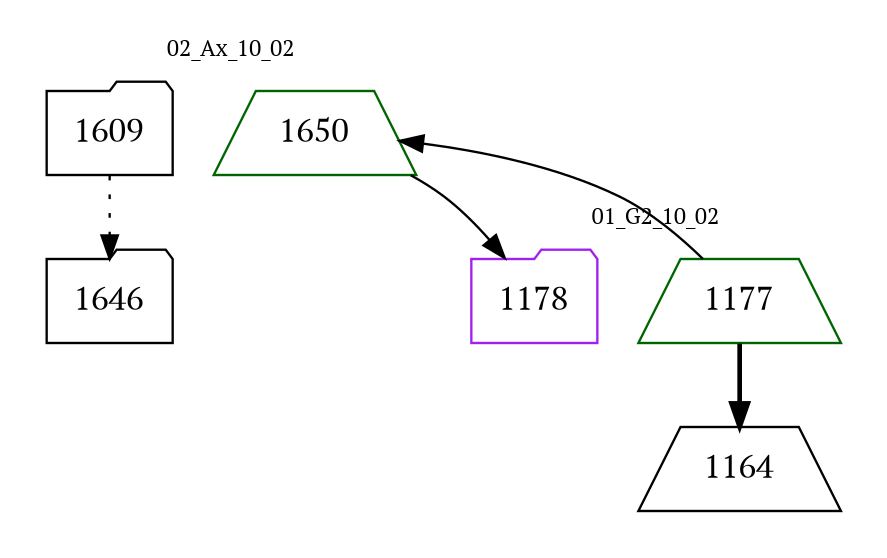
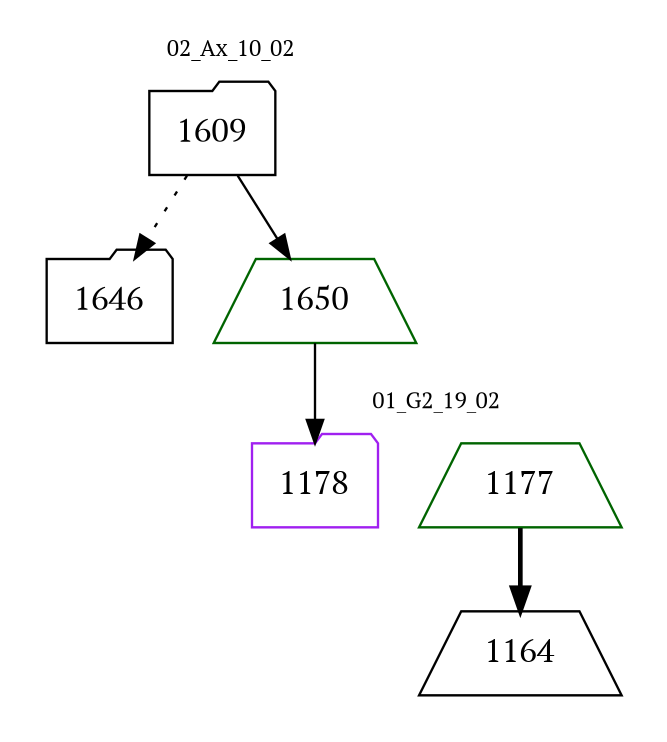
(574, 178) -> (258, 207)
(656, 218) -> (436, 402)
